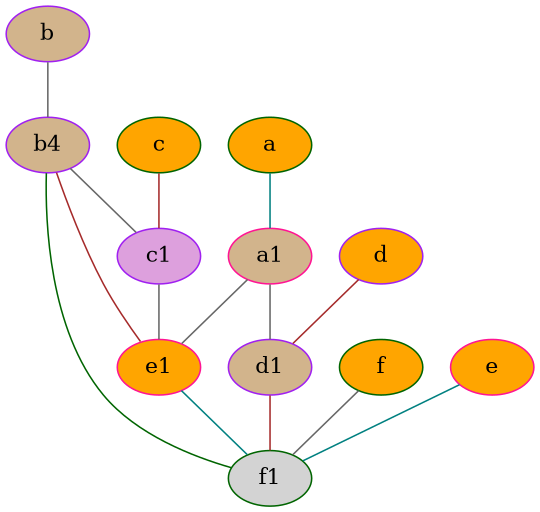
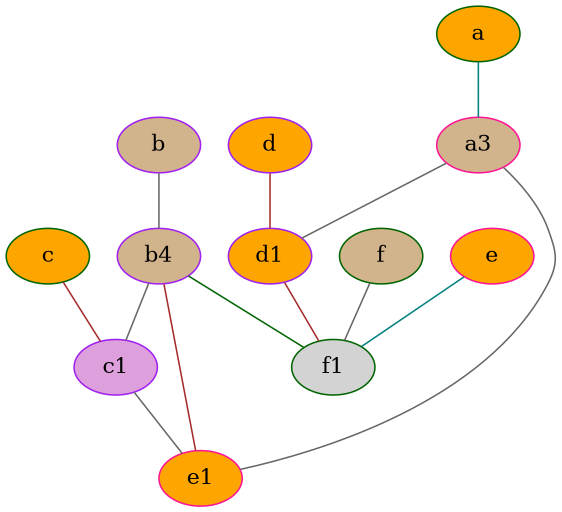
(270, 256) -> (478, 145)
(270, 367) -> (270, 256)
(381, 367) -> (381, 256)
(214, 423) -> none
